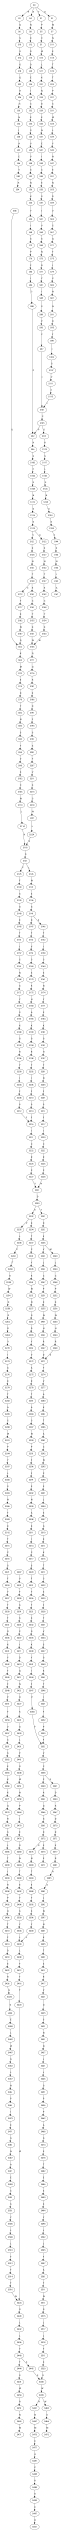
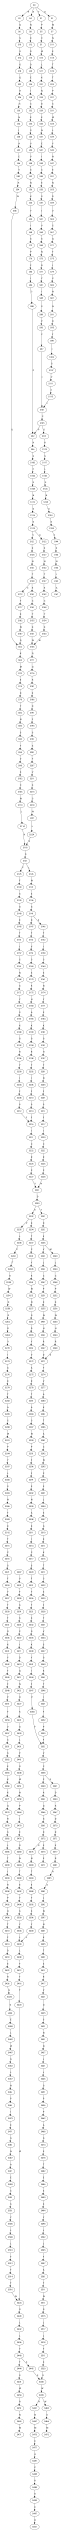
none -> (16, 200)
